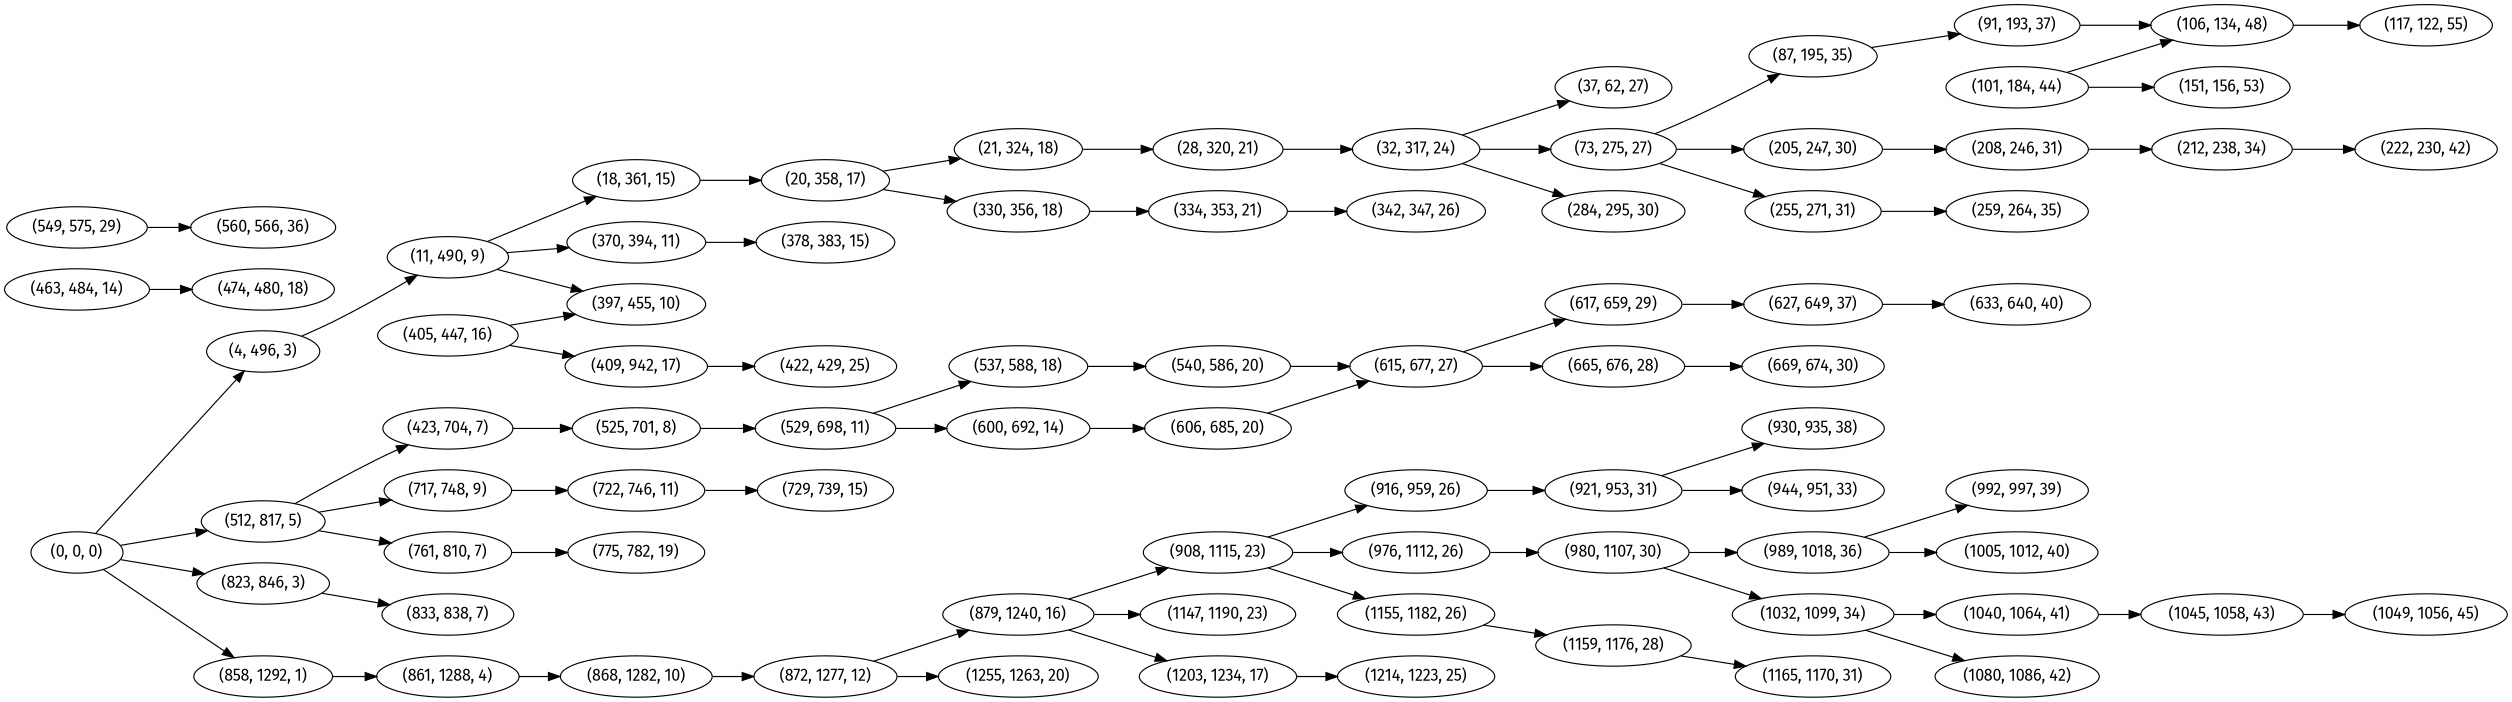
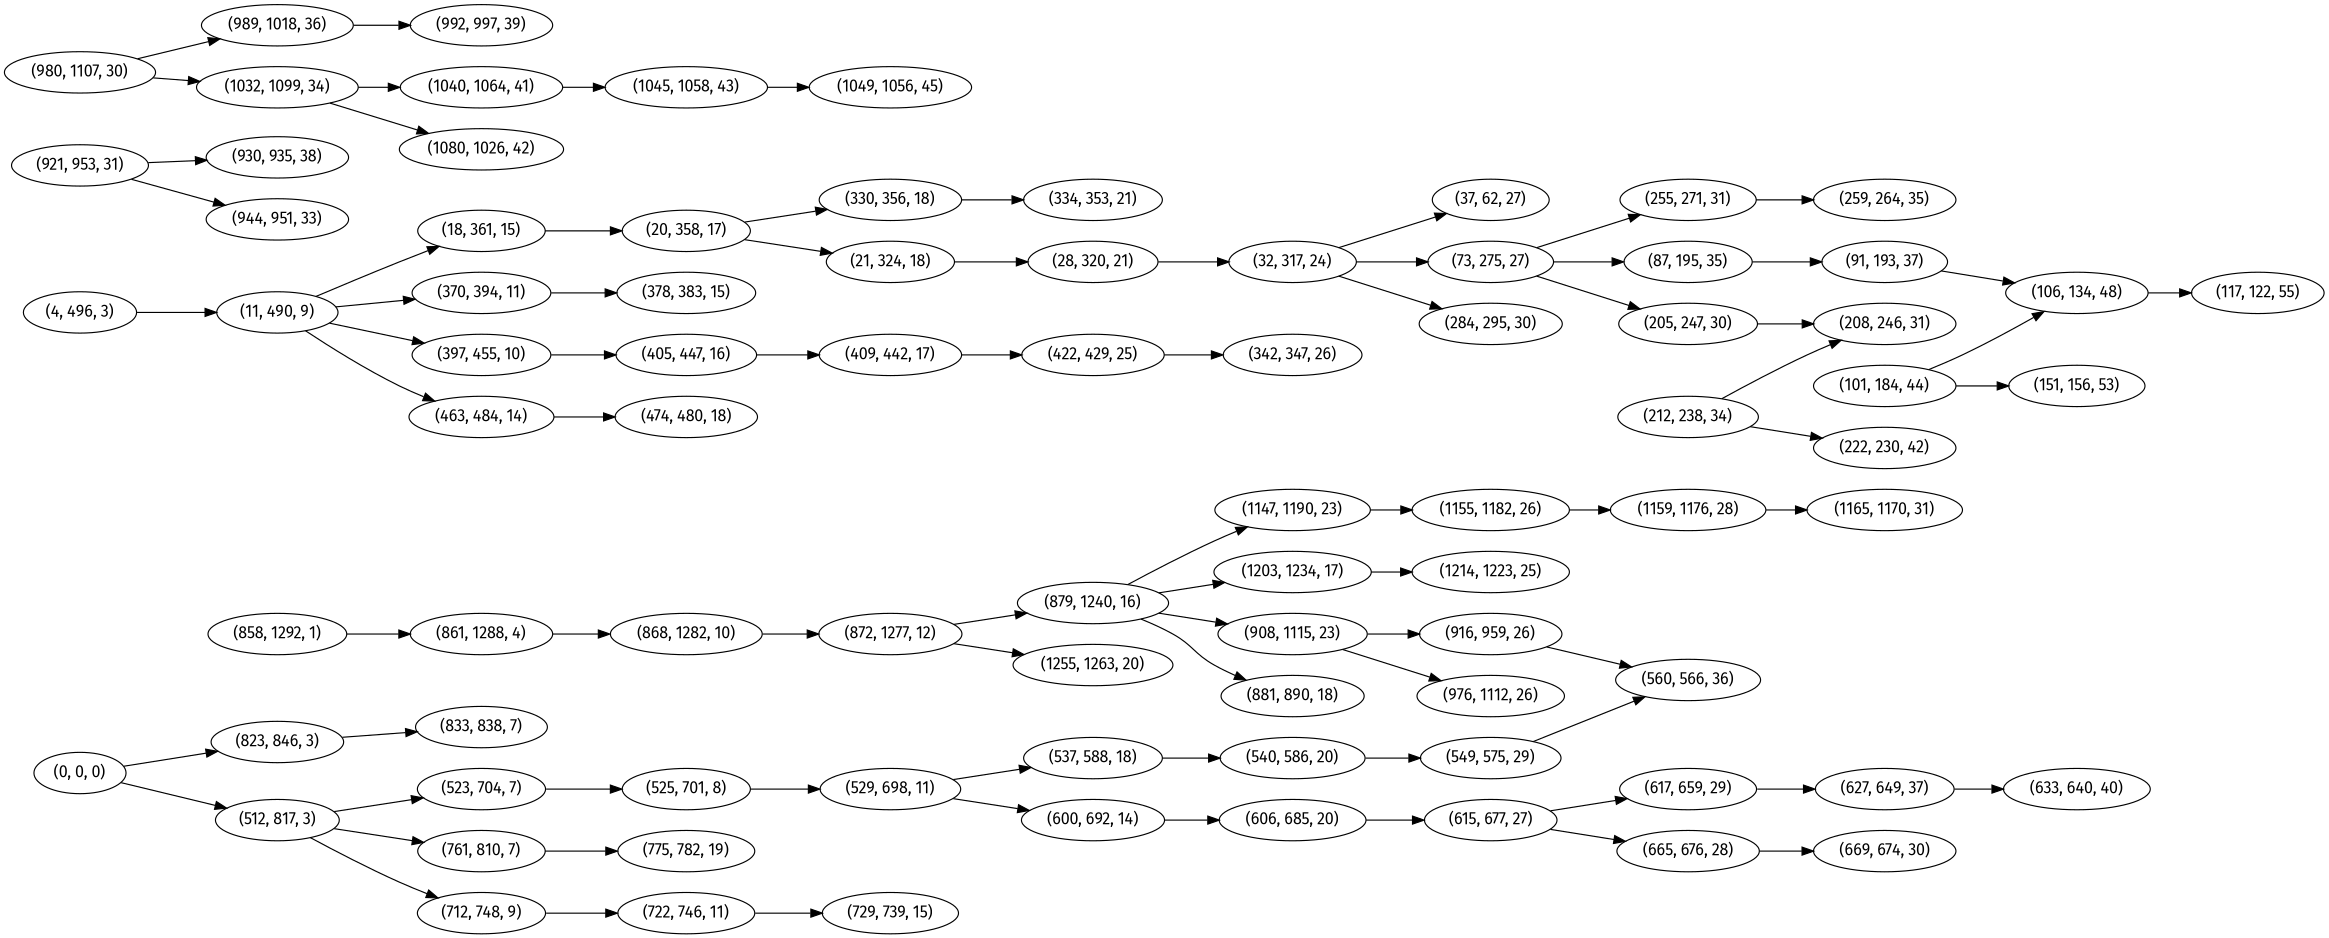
(2114, 149) -> (1776, 370)
(1311, 211) -> (1188, 355)
(537, 321) -> (578, 355)
none -> (363, 366)
(636, 366) -> (890, 355)
(1314, 366) -> (1387, 758)
(448, 428) -> (481, 789)
(166, 456) -> none
(448, 490) -> (481, 913)
(1510, 490) -> (1583, 656)
(263, 521) -> (277, 820)
(1508, 552) -> none
(2017, 552) -> none
(1311, 582) -> (1386, 510)
(164, 610) -> none
(2017, 677) -> (481, 149)
none -> (1293, 696)
